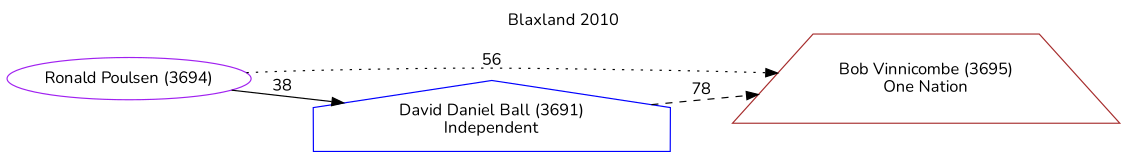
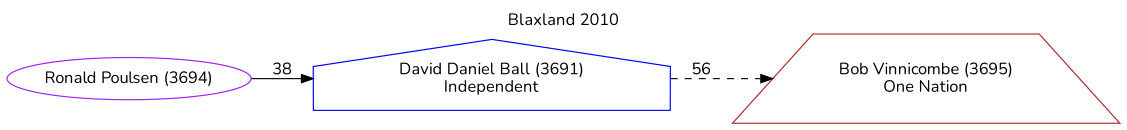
(506, 68) -> none
(701, 90) -> (701, 70)
